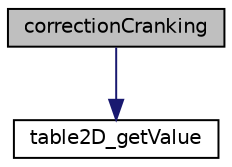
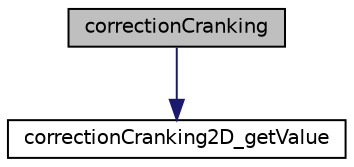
(116, 139) -> (177, 139)
